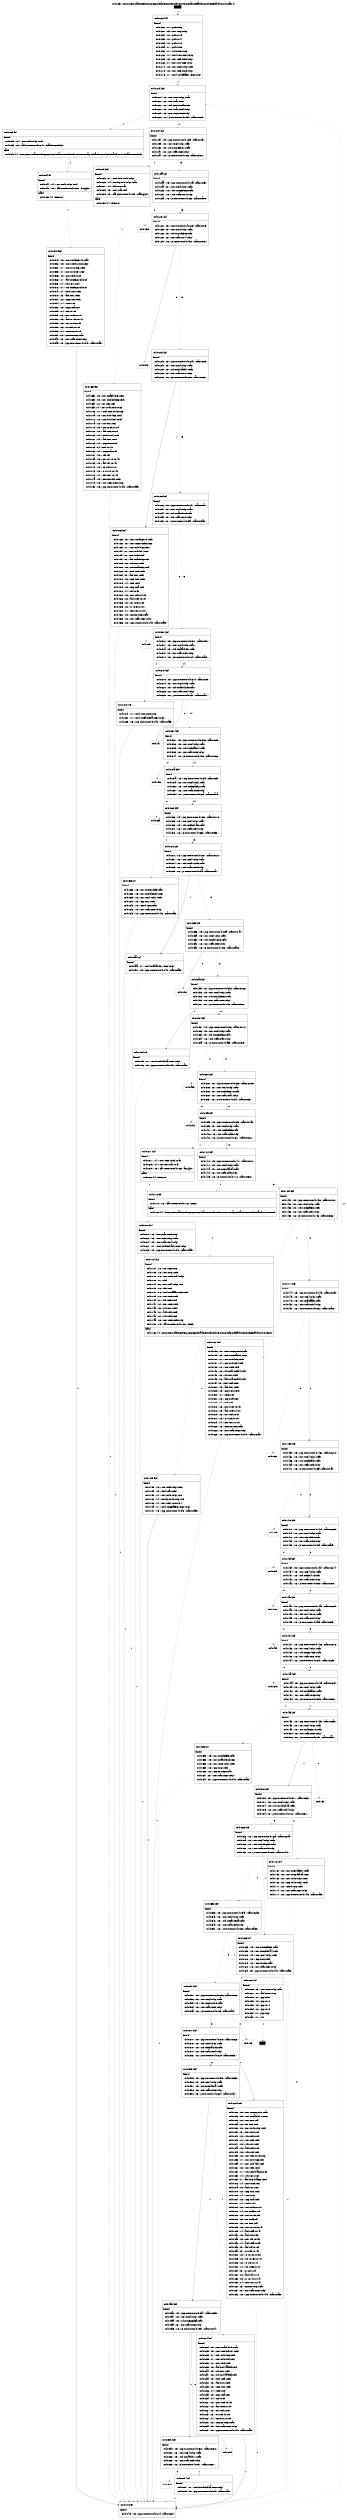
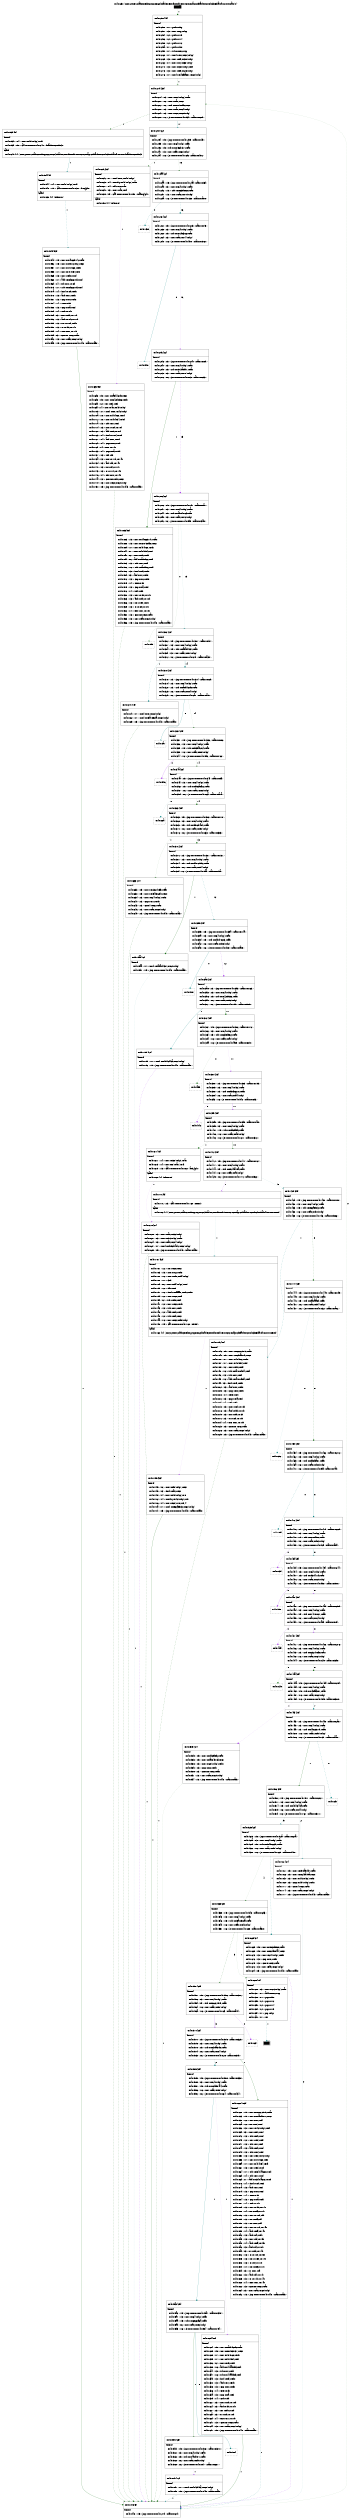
(167, 2485) -> none
